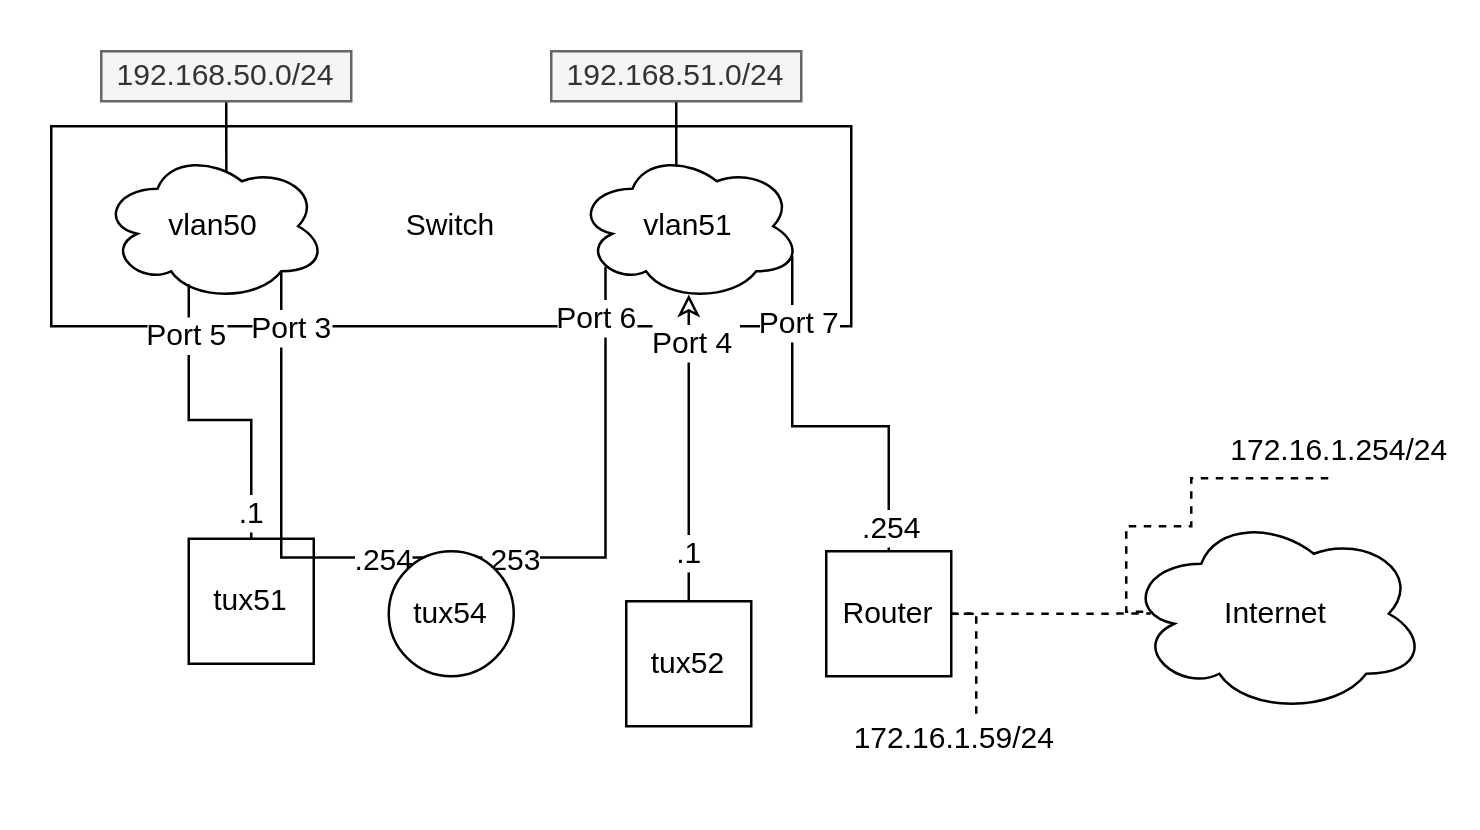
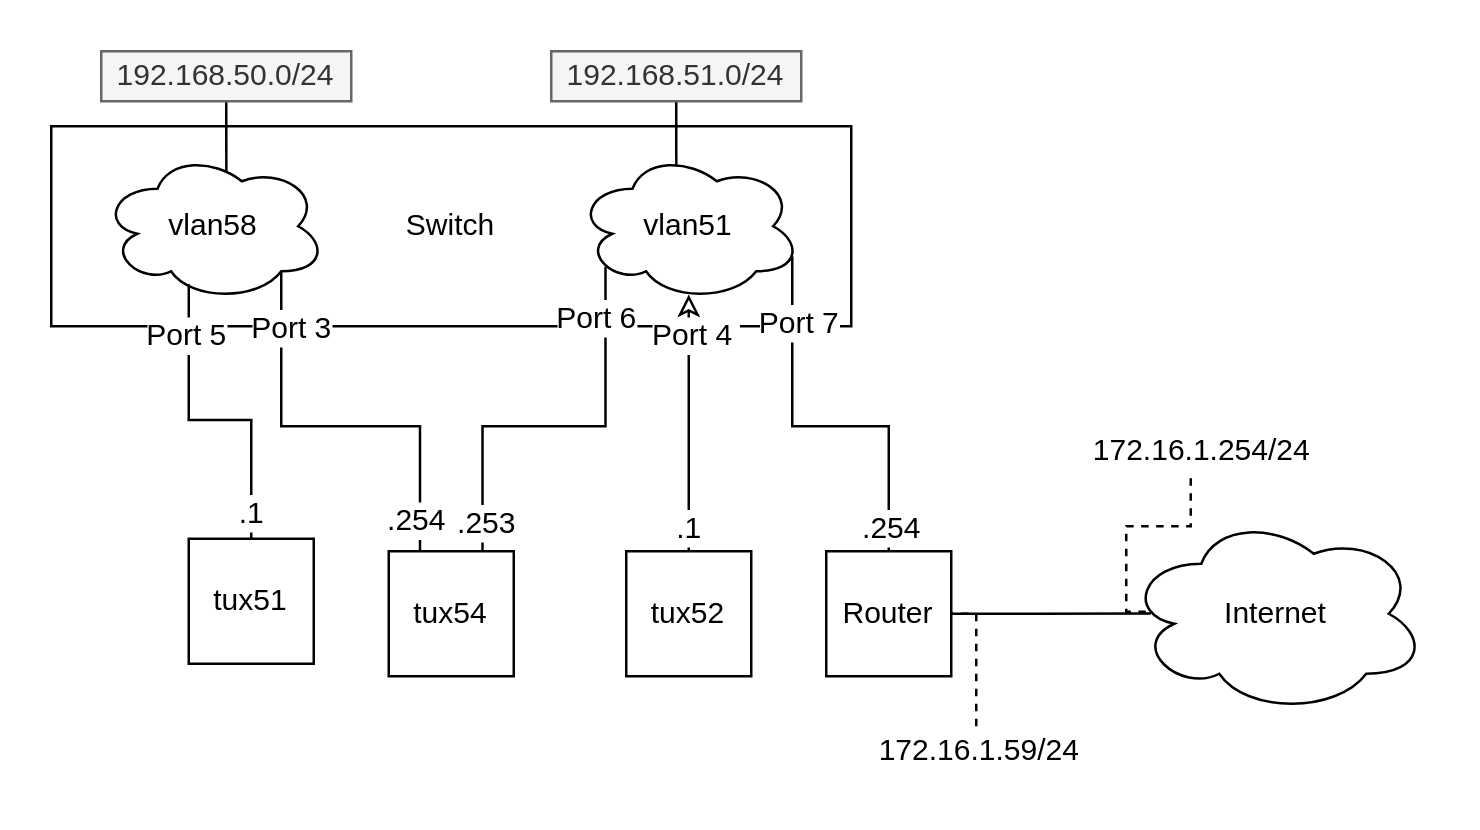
(214, 226) -> (214, 226)
(1339, 451) -> (1201, 451)
(451, 614) -> (451, 614)
(1053, 614) -> (1053, 614)
(689, 664) -> (689, 614)
(954, 739) -> (979, 751)
